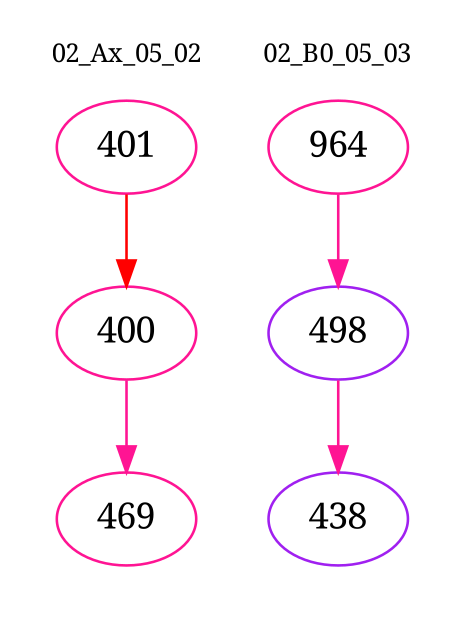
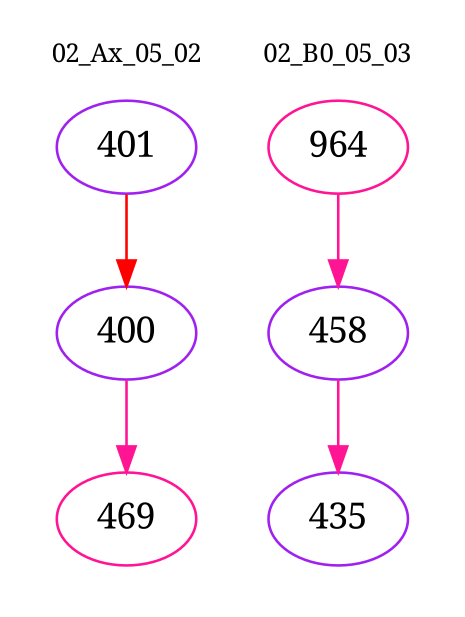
(127, 147) -> (127, 147)
(127, 333) -> (127, 333)
(338, 333) -> (338, 333)
(338, 519) -> (338, 519)
